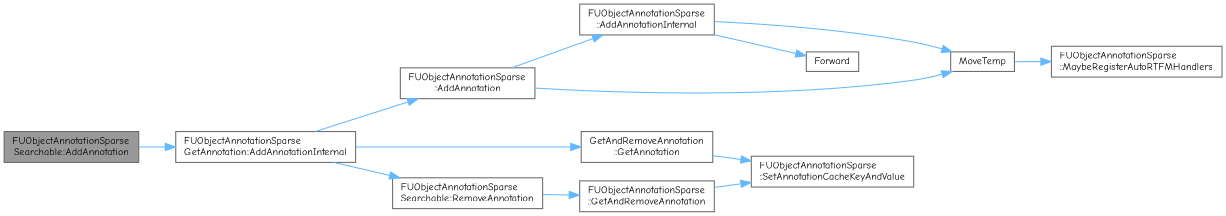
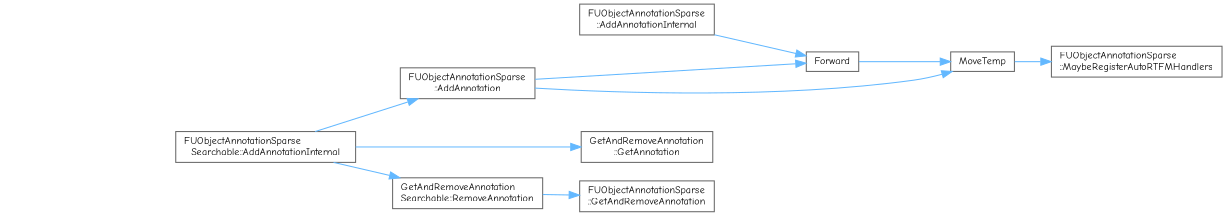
(829, 30) -> (900, 62)
(552, 53) -> (665, 72)
(71, 147) -> none
(266, 147) -> (266, 147)
(832, 172) -> none
(468, 193) -> (468, 193)
